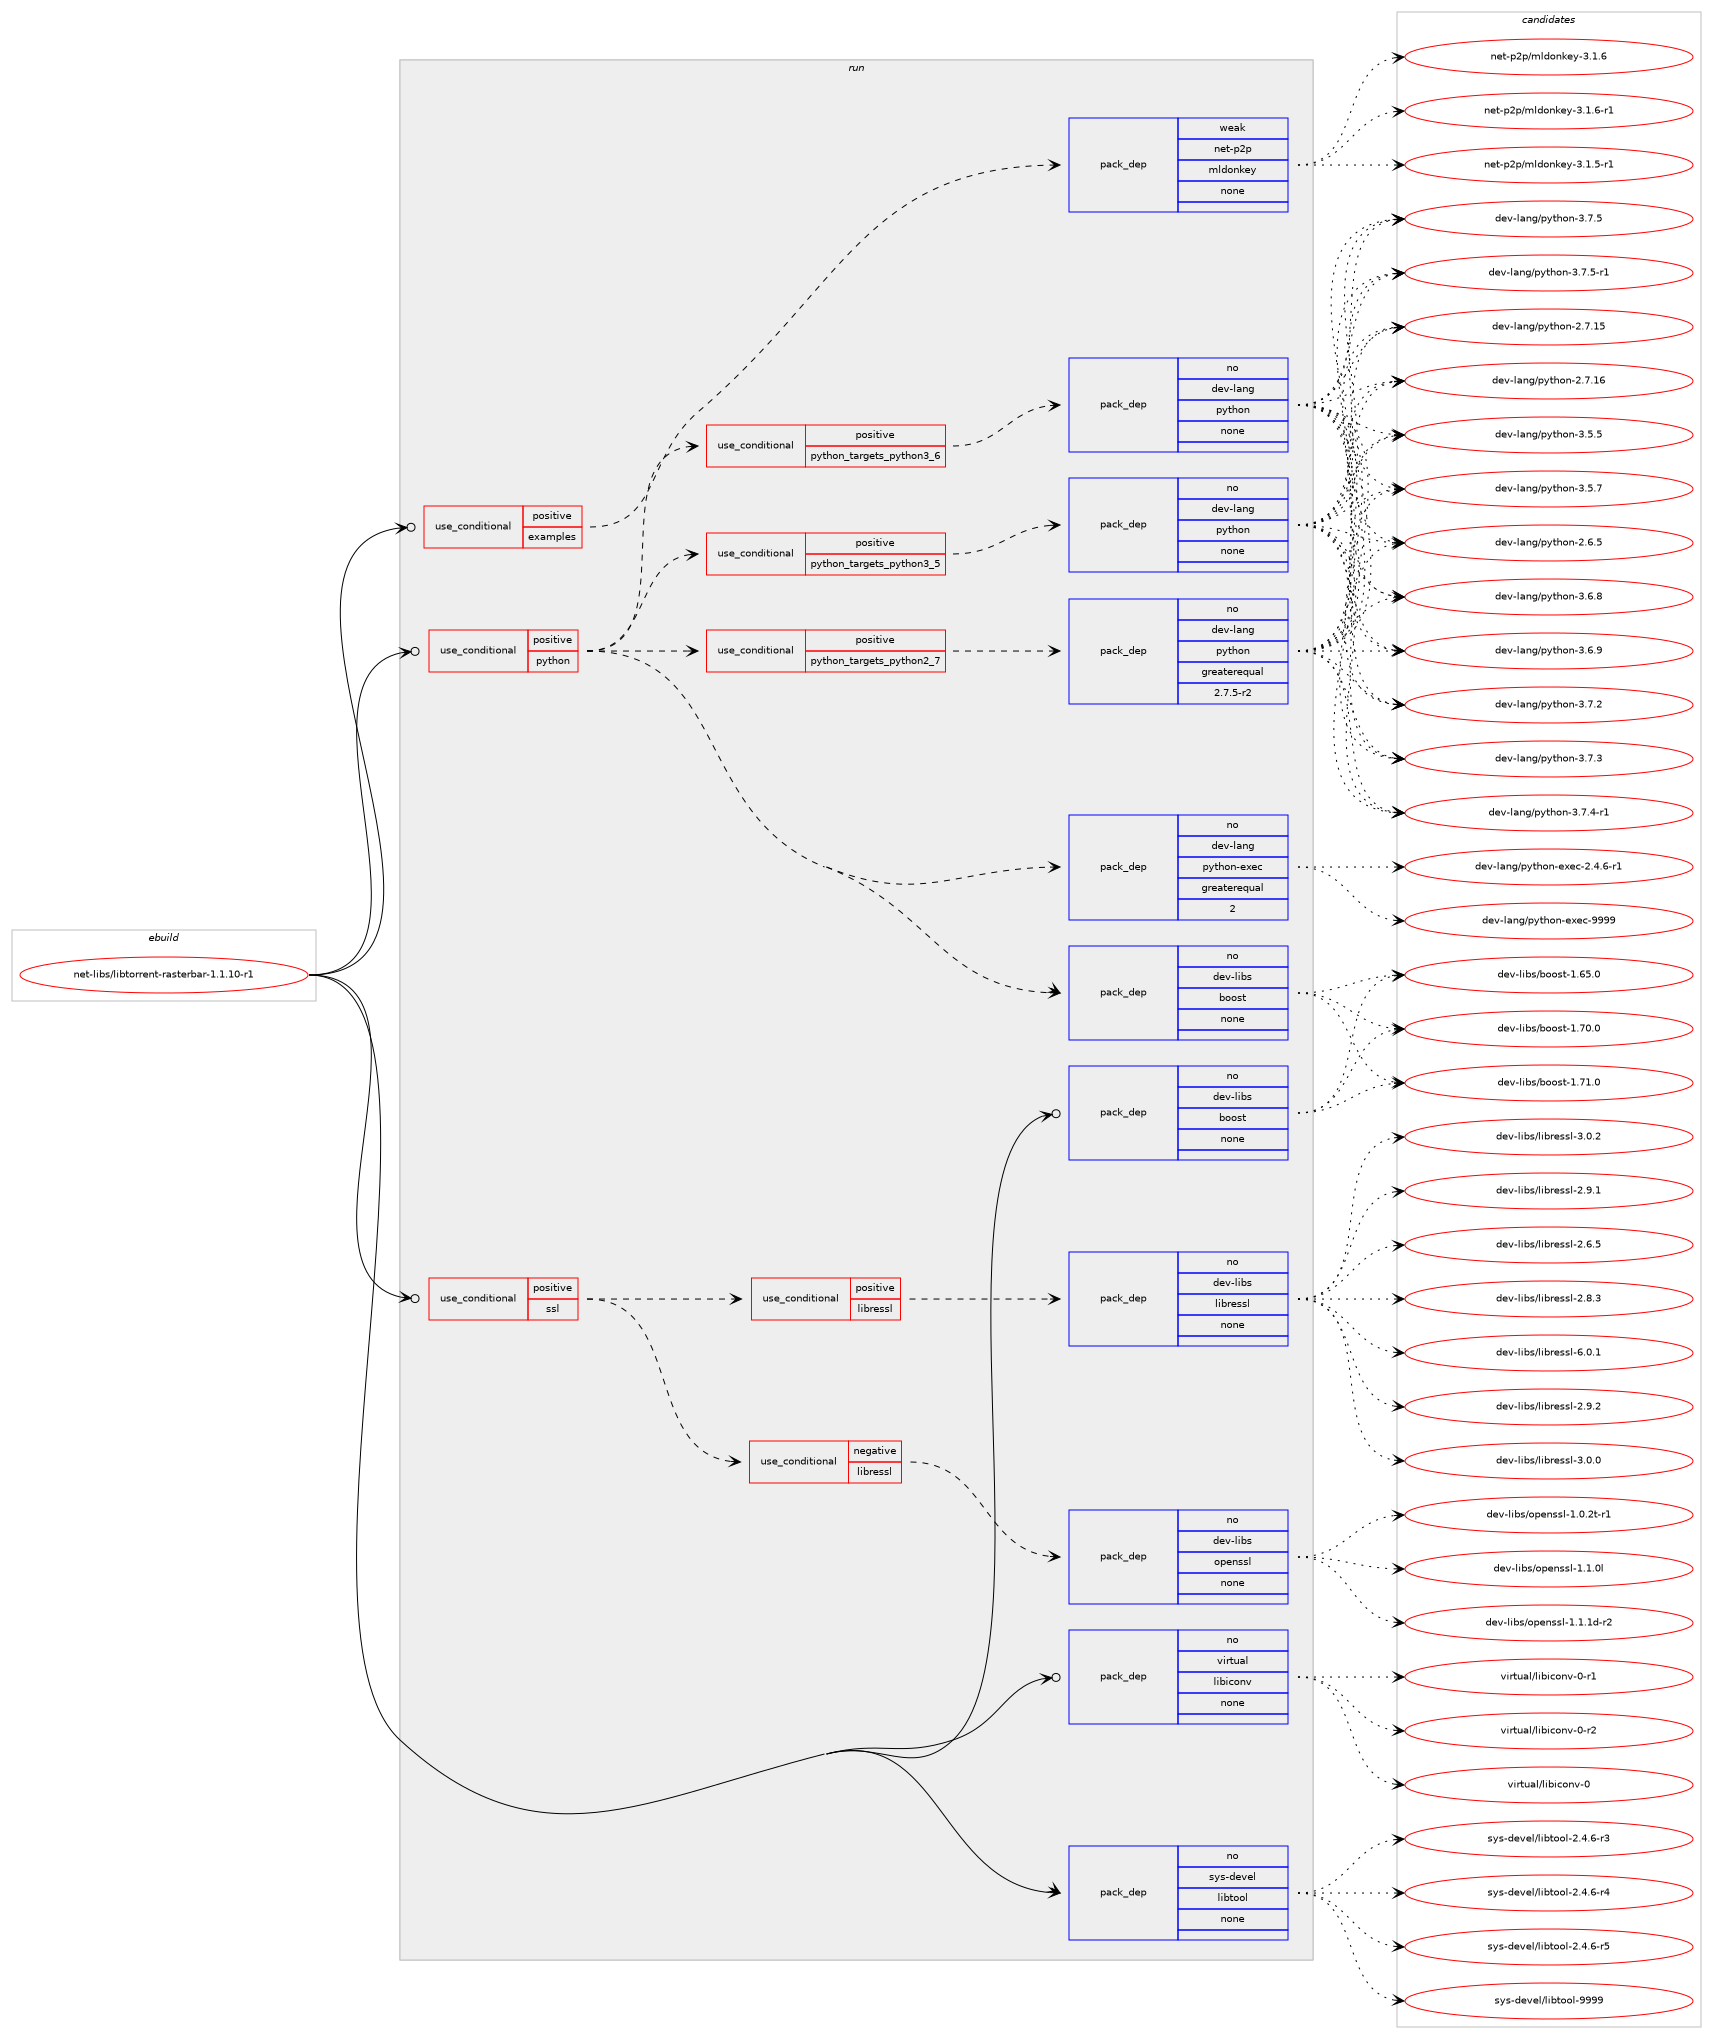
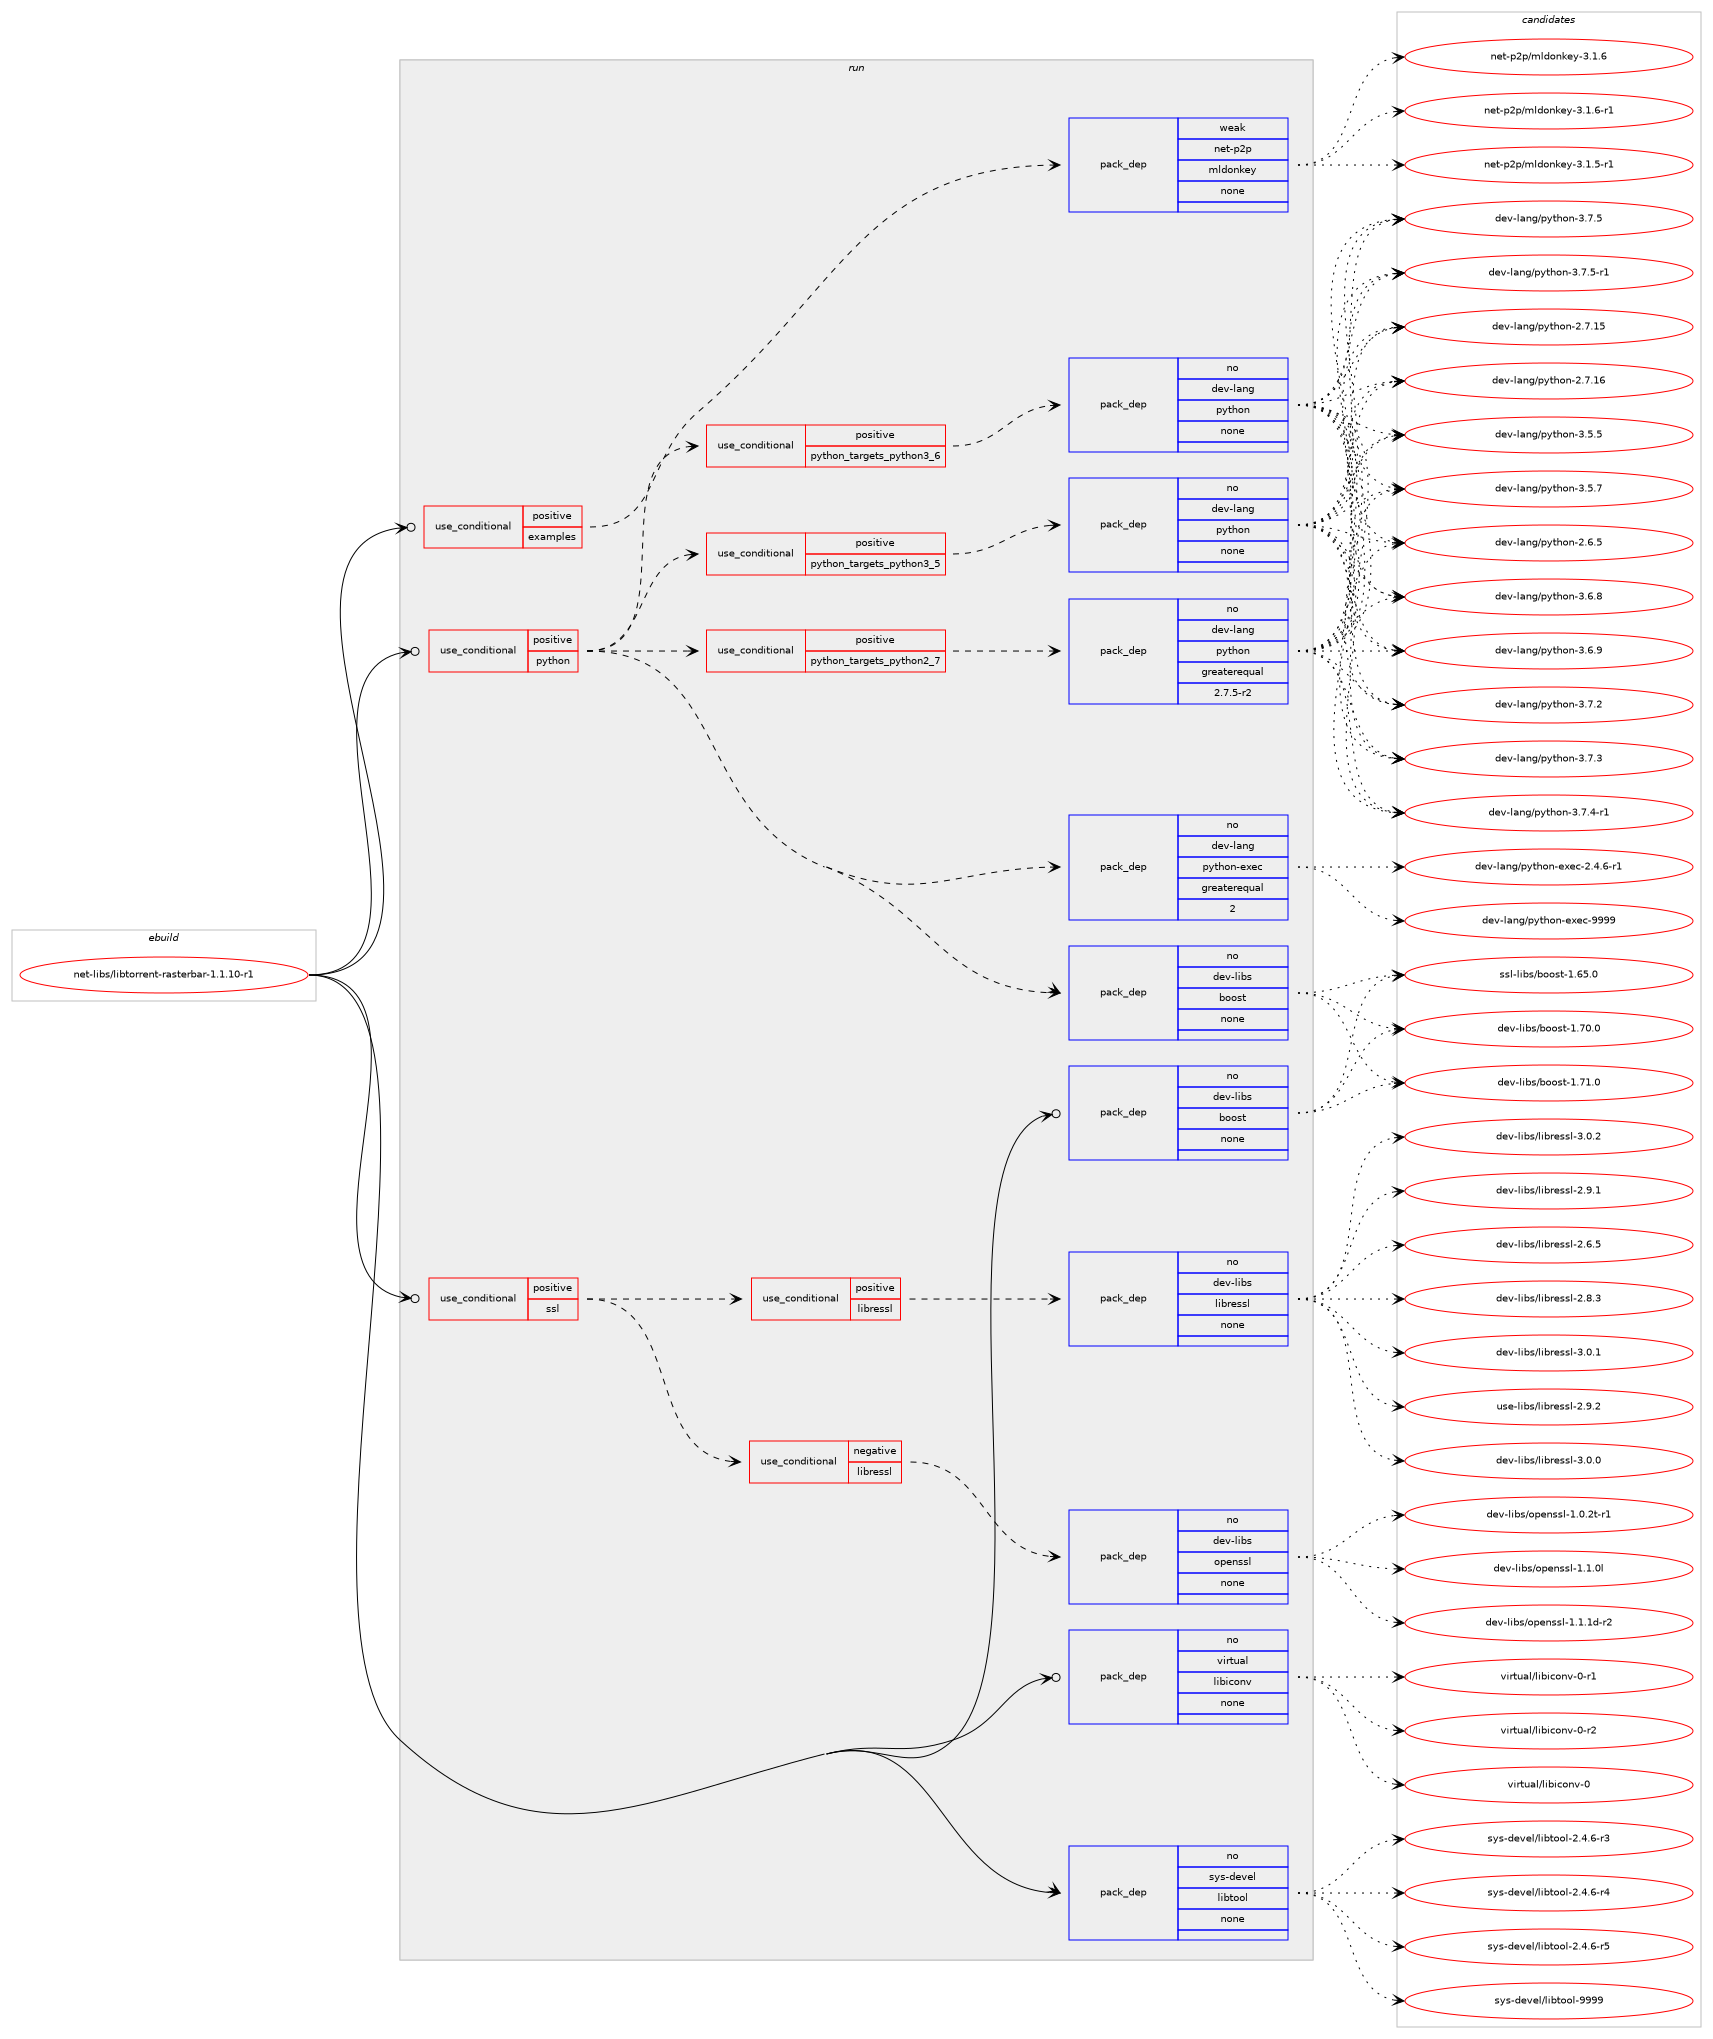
(1549, 975) -> (1549, 975)
(1549, 1353) -> (1549, 1353)
(1549, 1407) -> (1549, 1407)
